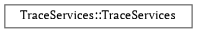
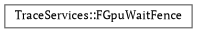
(98, 16) -> (98, 16)
